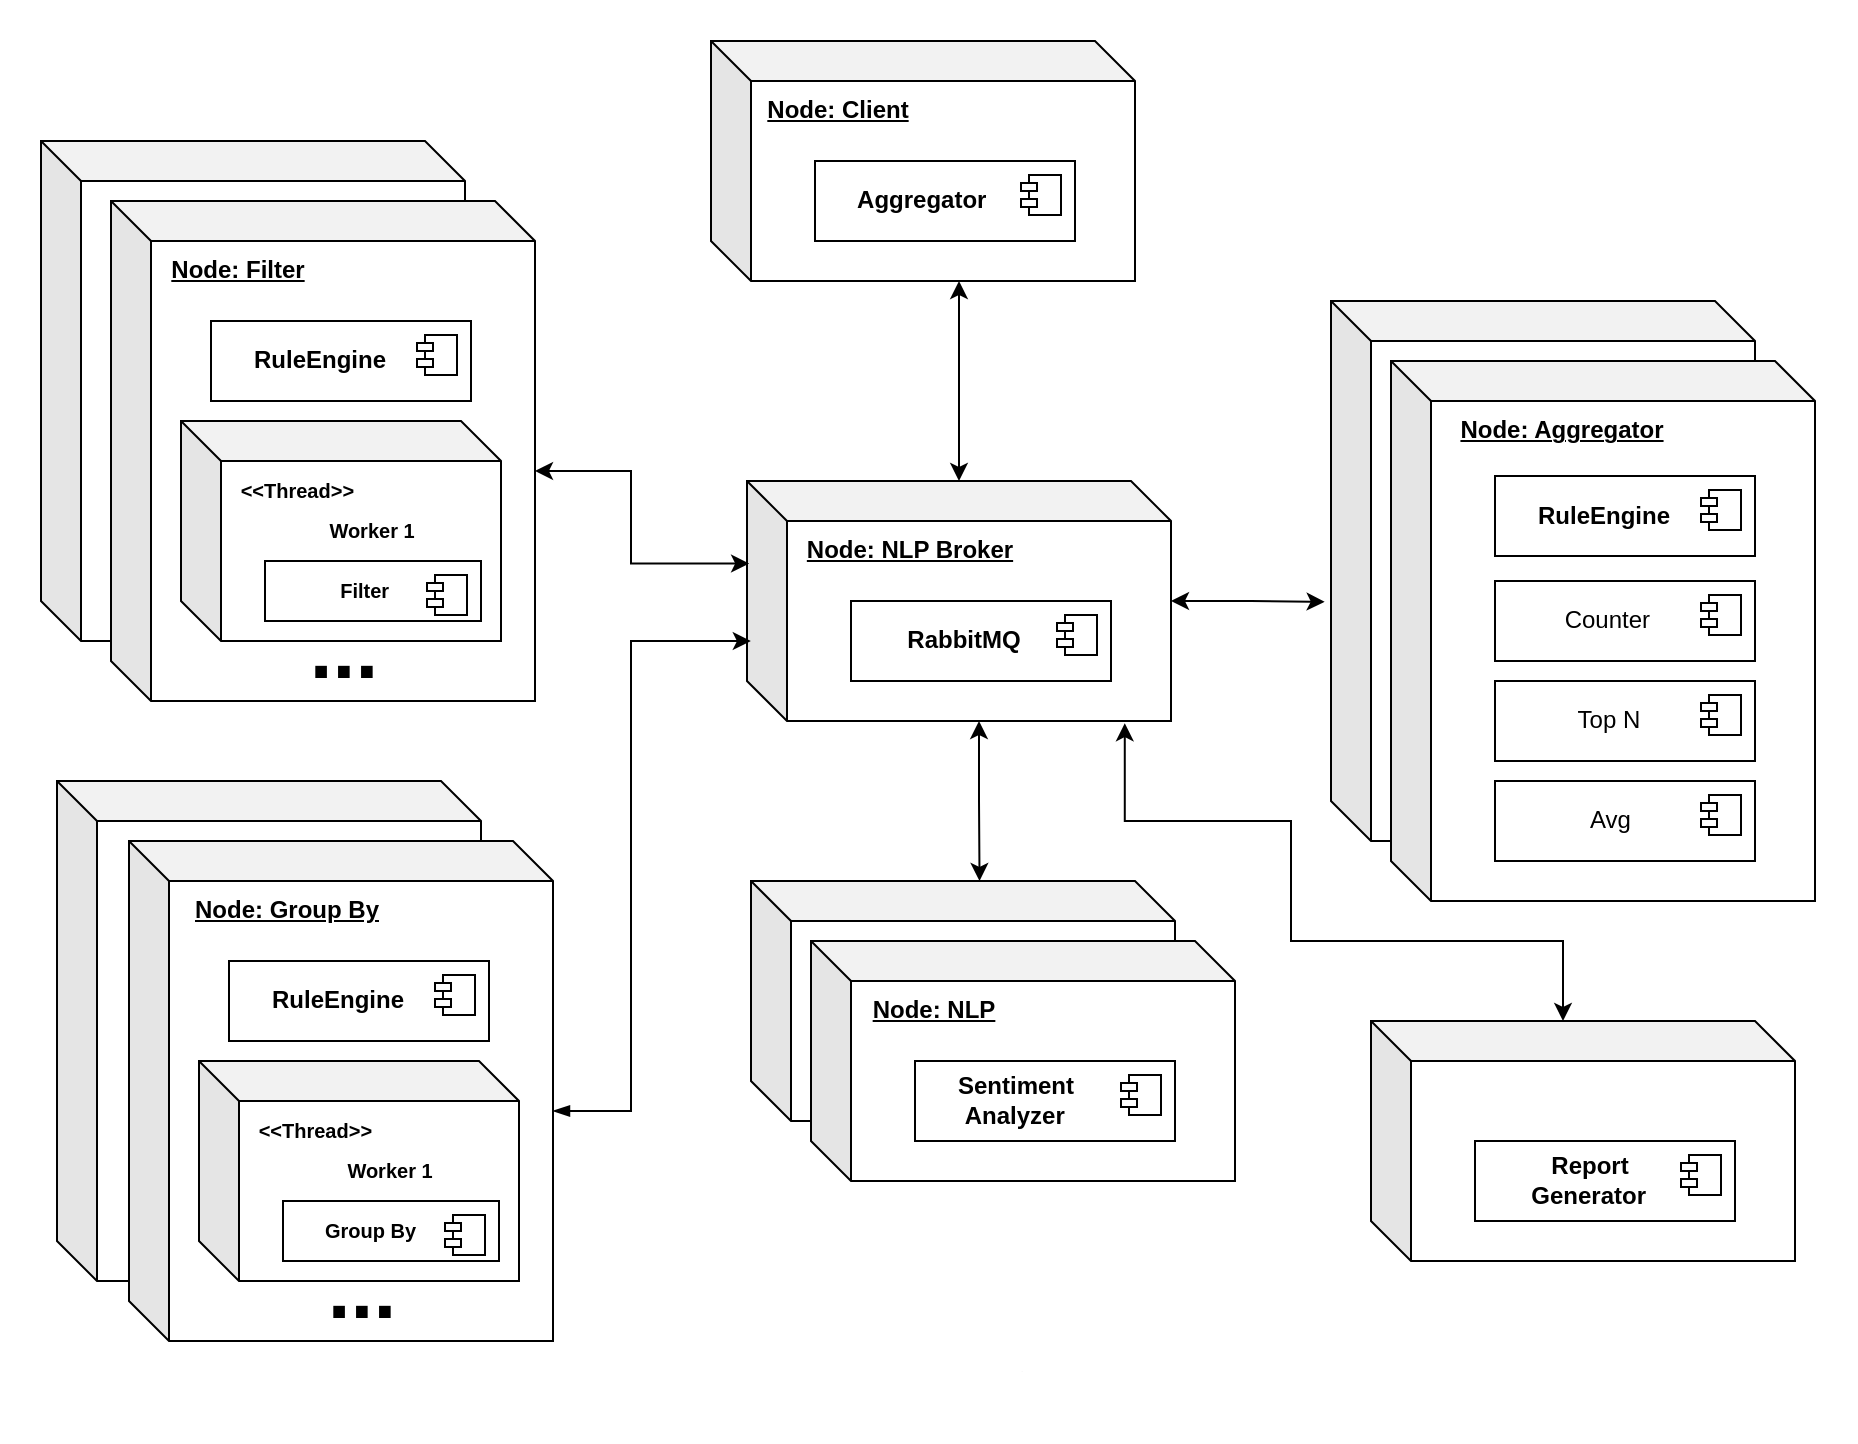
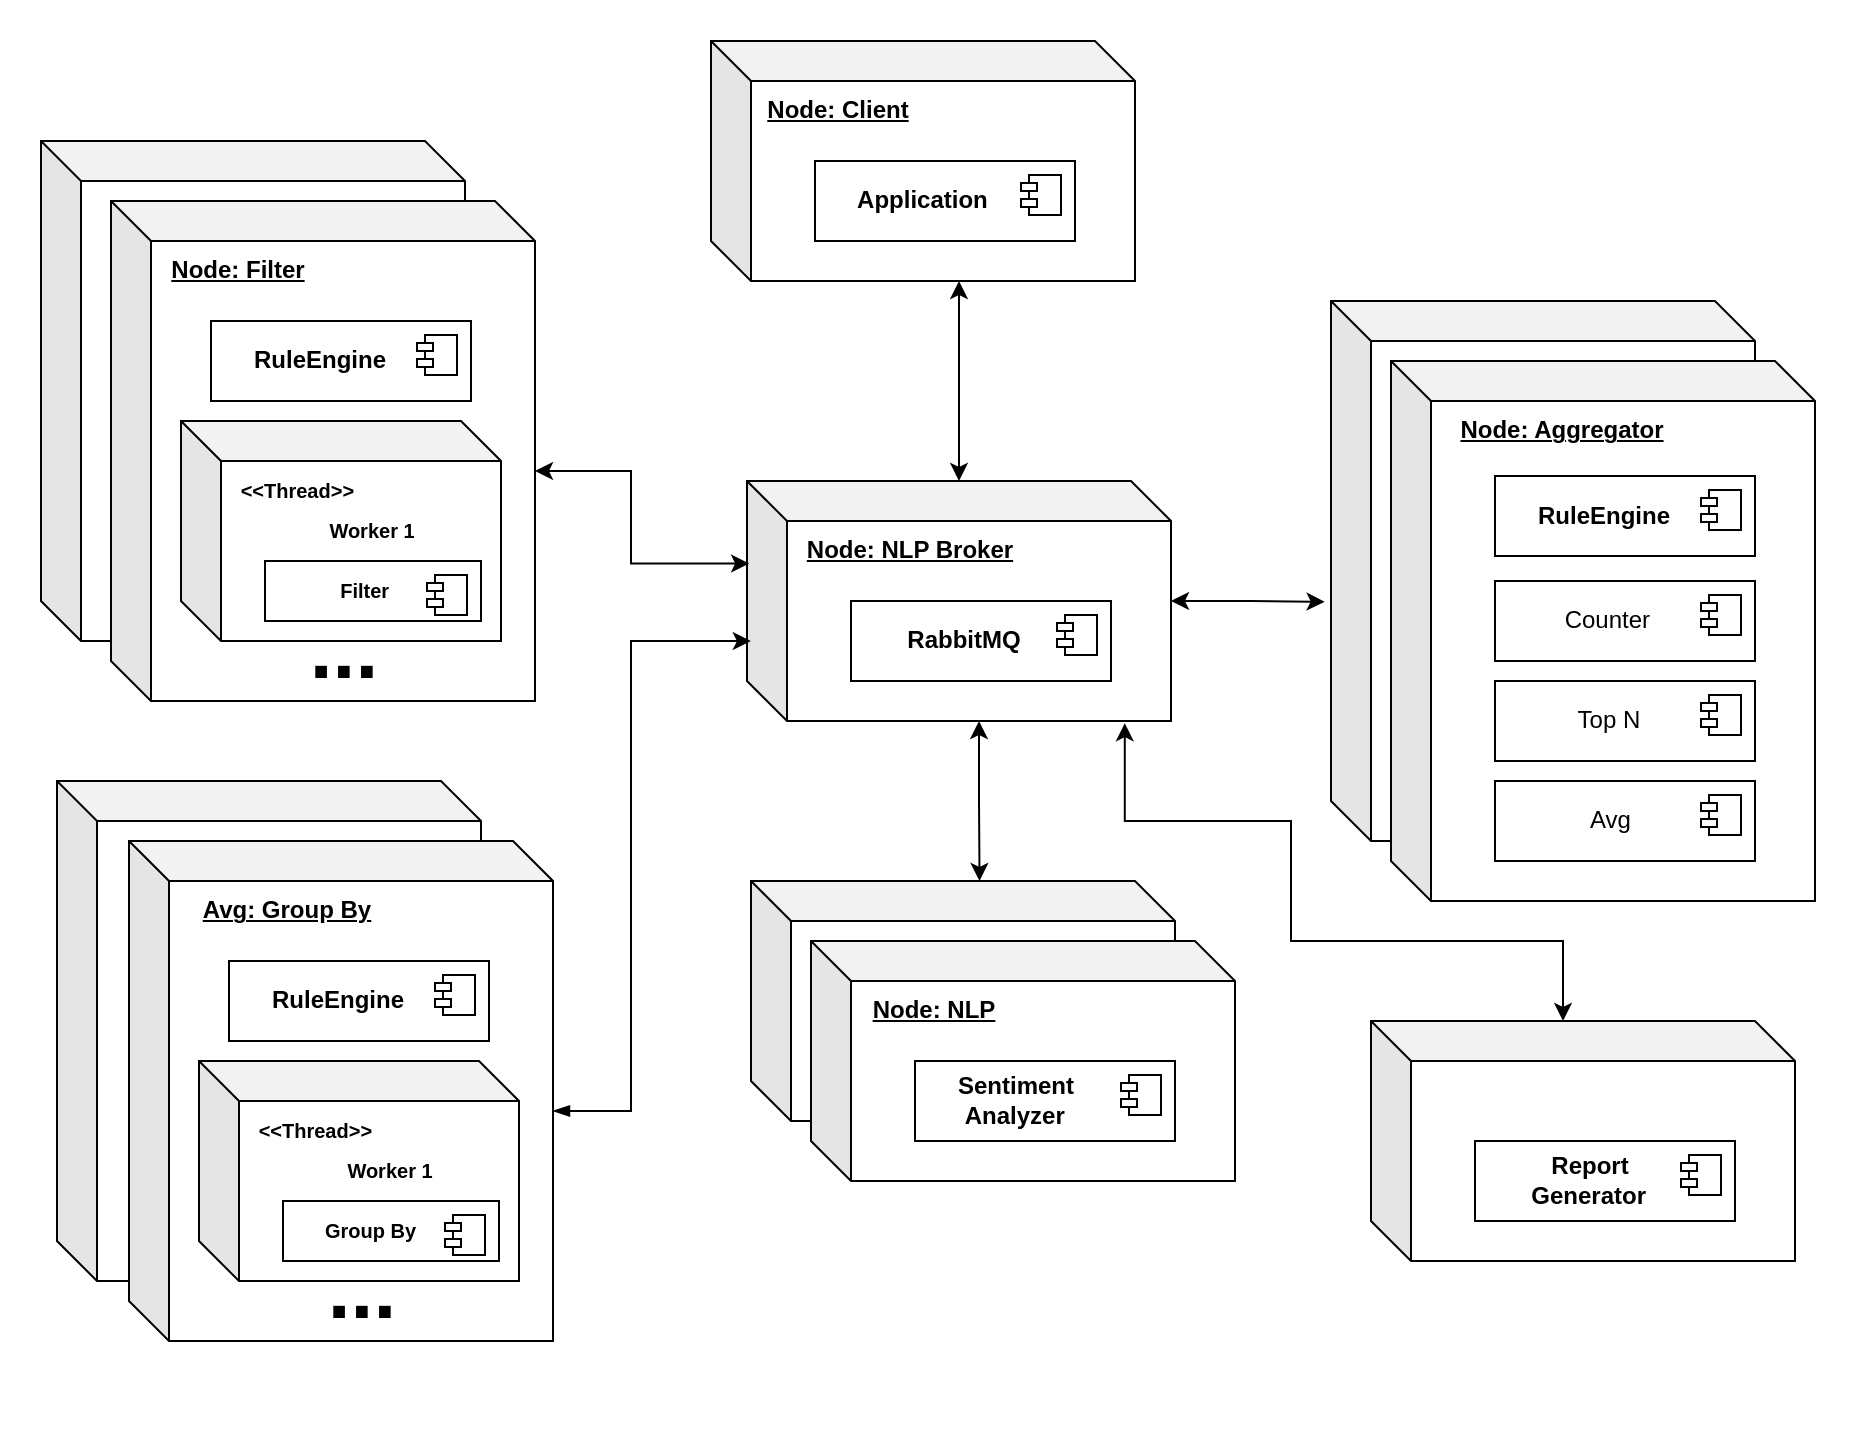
(886, 201) -> (884, 201)
(288, 911) -> (288, 911)
